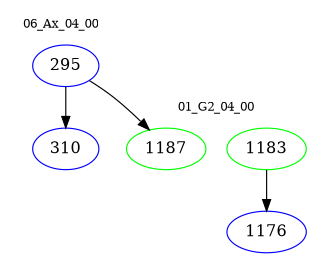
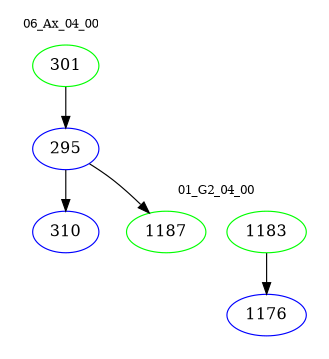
none -> (66, 66)
